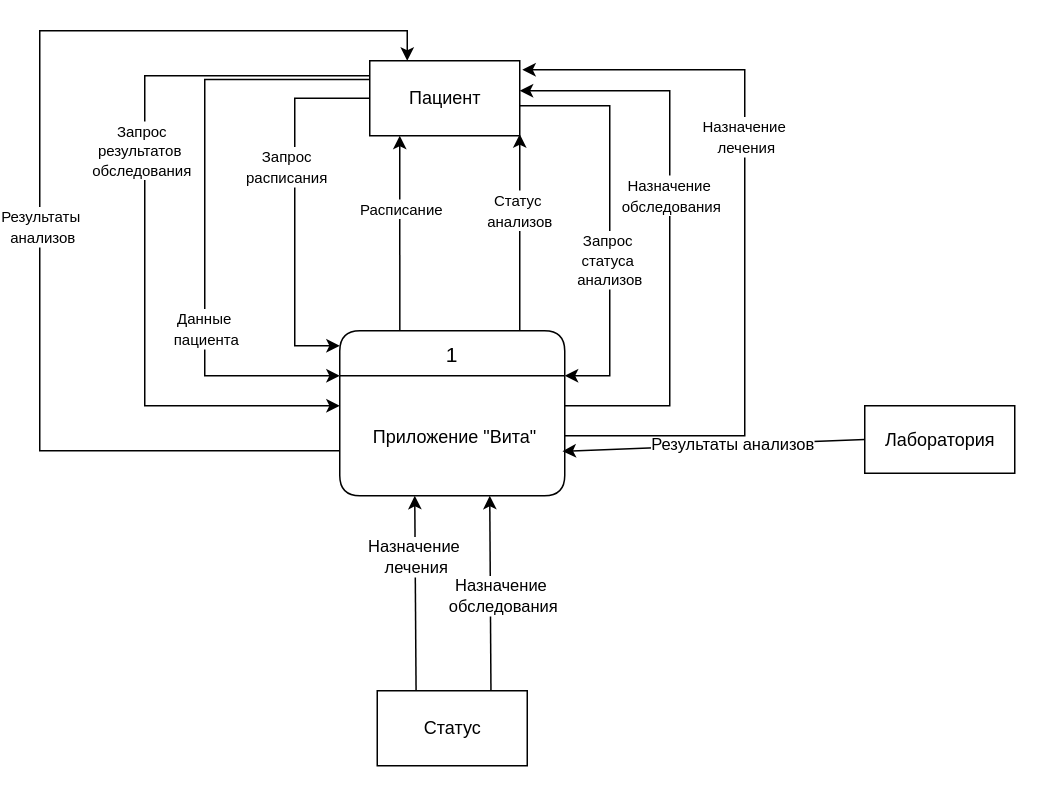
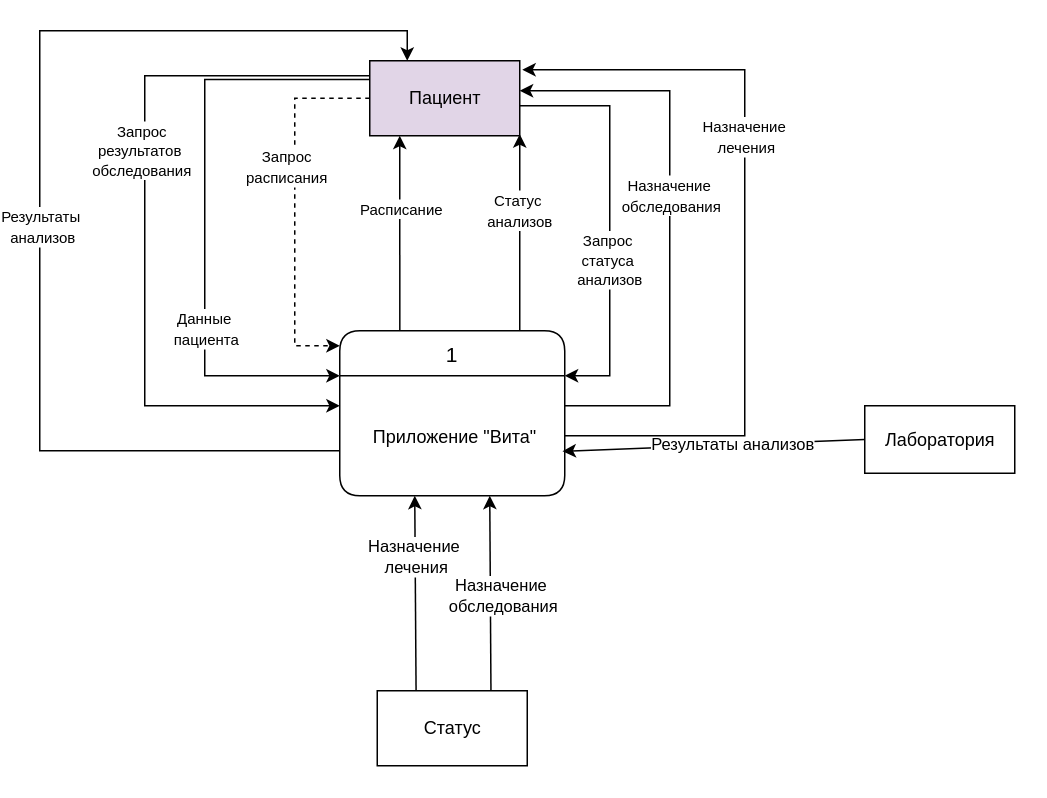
(445, 98) -> (445, 98)
(295, 285) -> (295, 285)
